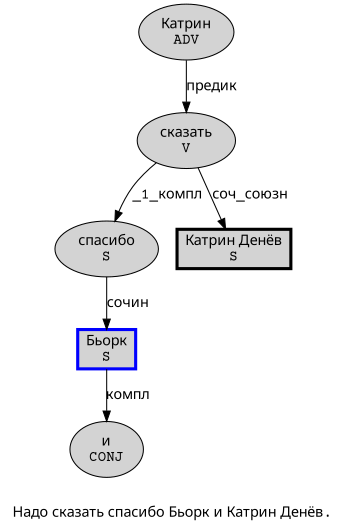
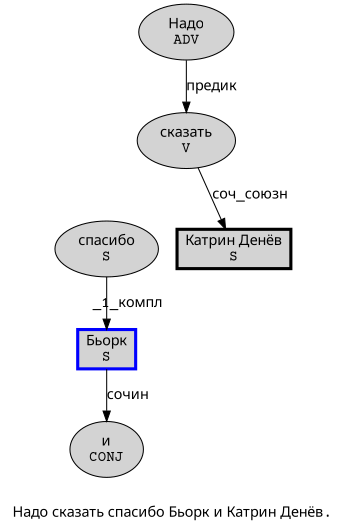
(186, 32) -> (186, 32)
(134, 185) -> none
(128, 303) -> (128, 303)
(128, 395) -> (128, 395)
